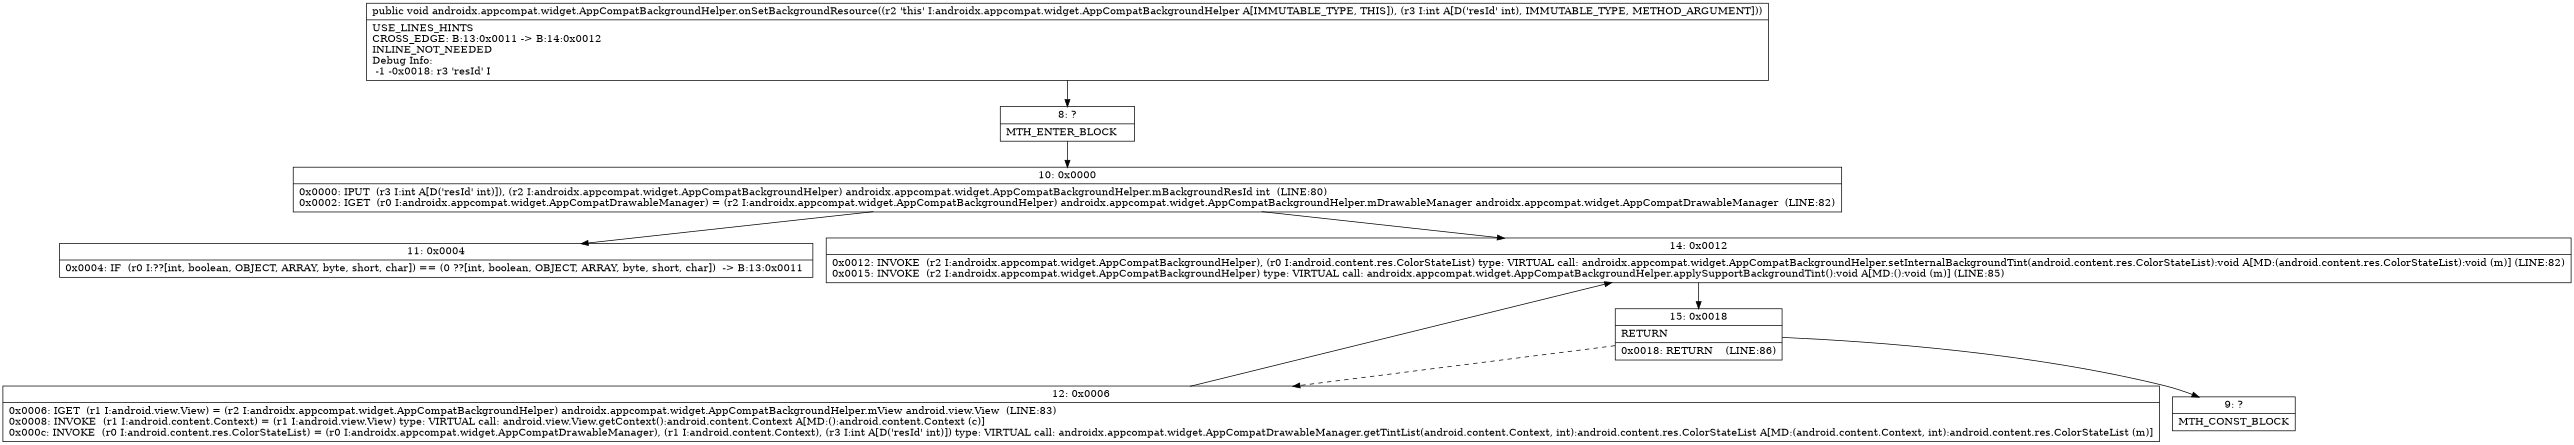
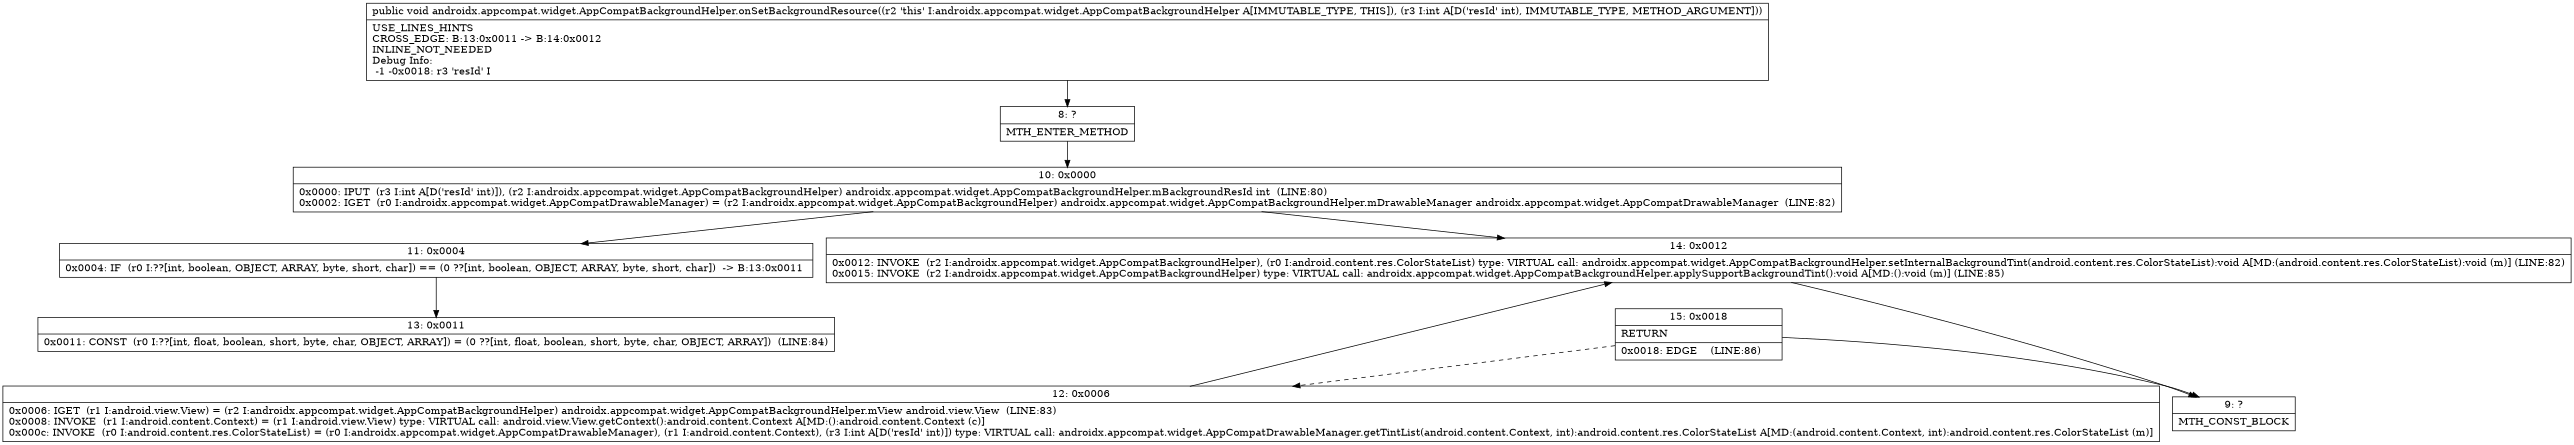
(1062, 132) -> (1067, 132)
(1699, 292) -> (1991, 334)
none -> (436, 334)
(1699, 351) -> (1691, 351)
